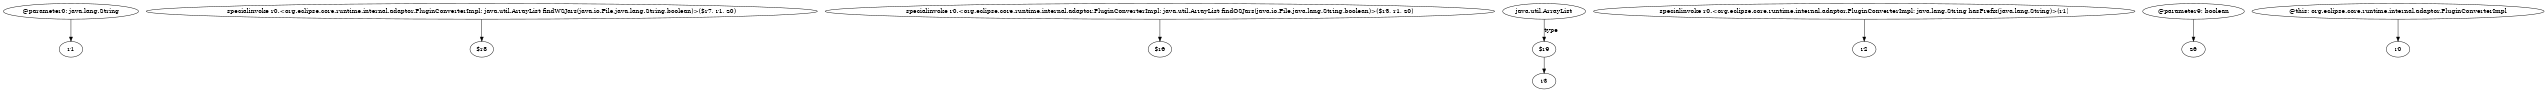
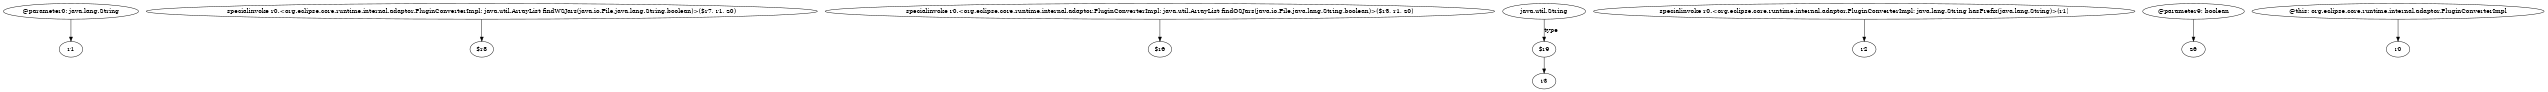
(1544, 11) -> (1544, 11)
